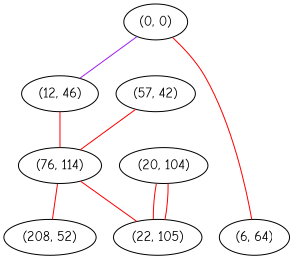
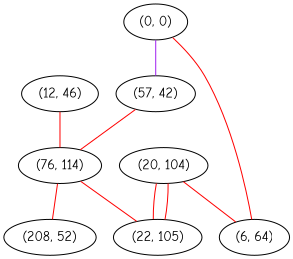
(108, 57) -> (156, 58)
none -> (210, 202)
